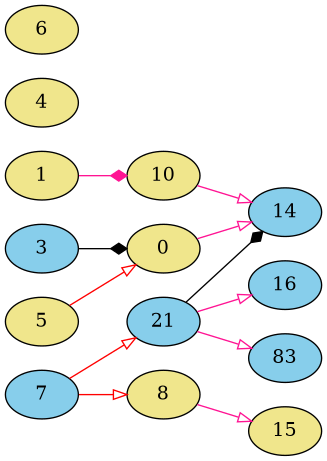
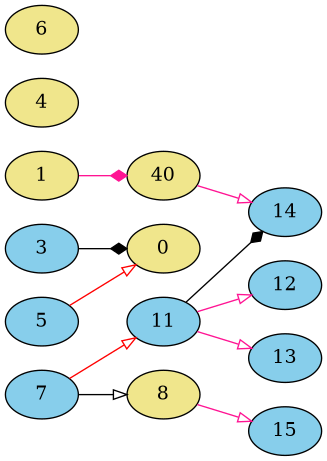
(164, 176) -> (164, 176)
(218, 232) -> none
(285, 285) -> (285, 285)
(42, 322) -> (42, 322)
(164, 322) -> (164, 322)
(285, 358) -> (285, 358)
(96, 395) -> (96, 395)
(285, 431) -> (285, 431)
